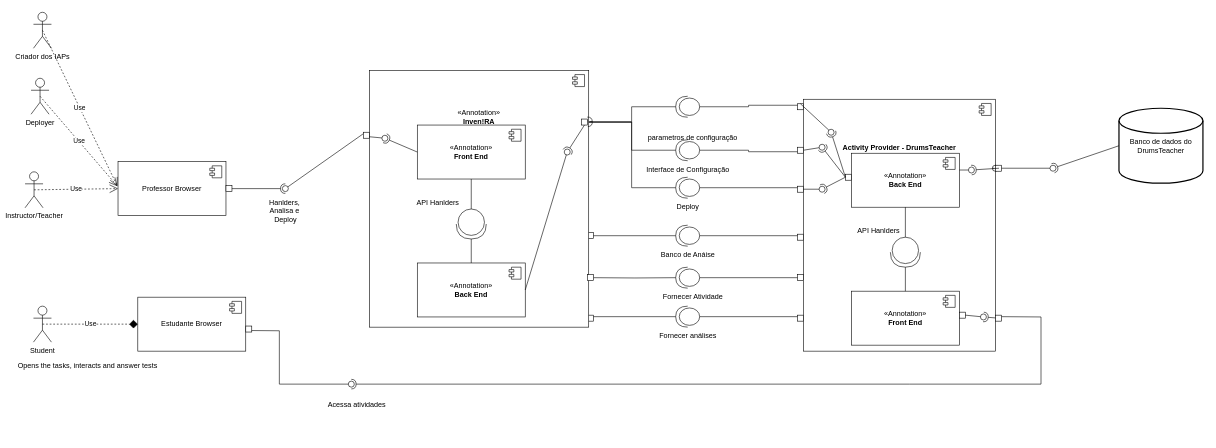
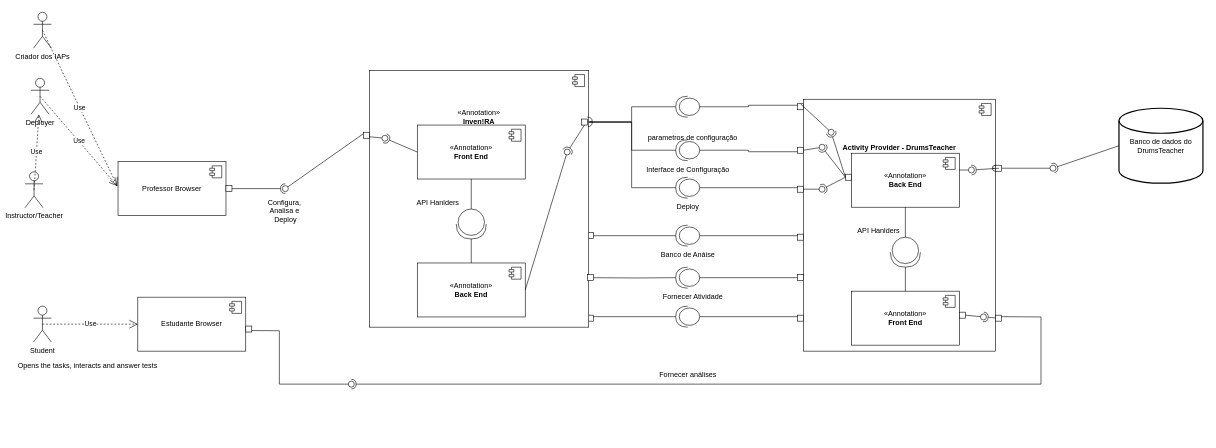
(77, 189) -> (36, 164)
(286, 211) -> (286, 211)
(128, 324) -> (132, 324)
(688, 336) -> (688, 375)
(357, 405) -> none
